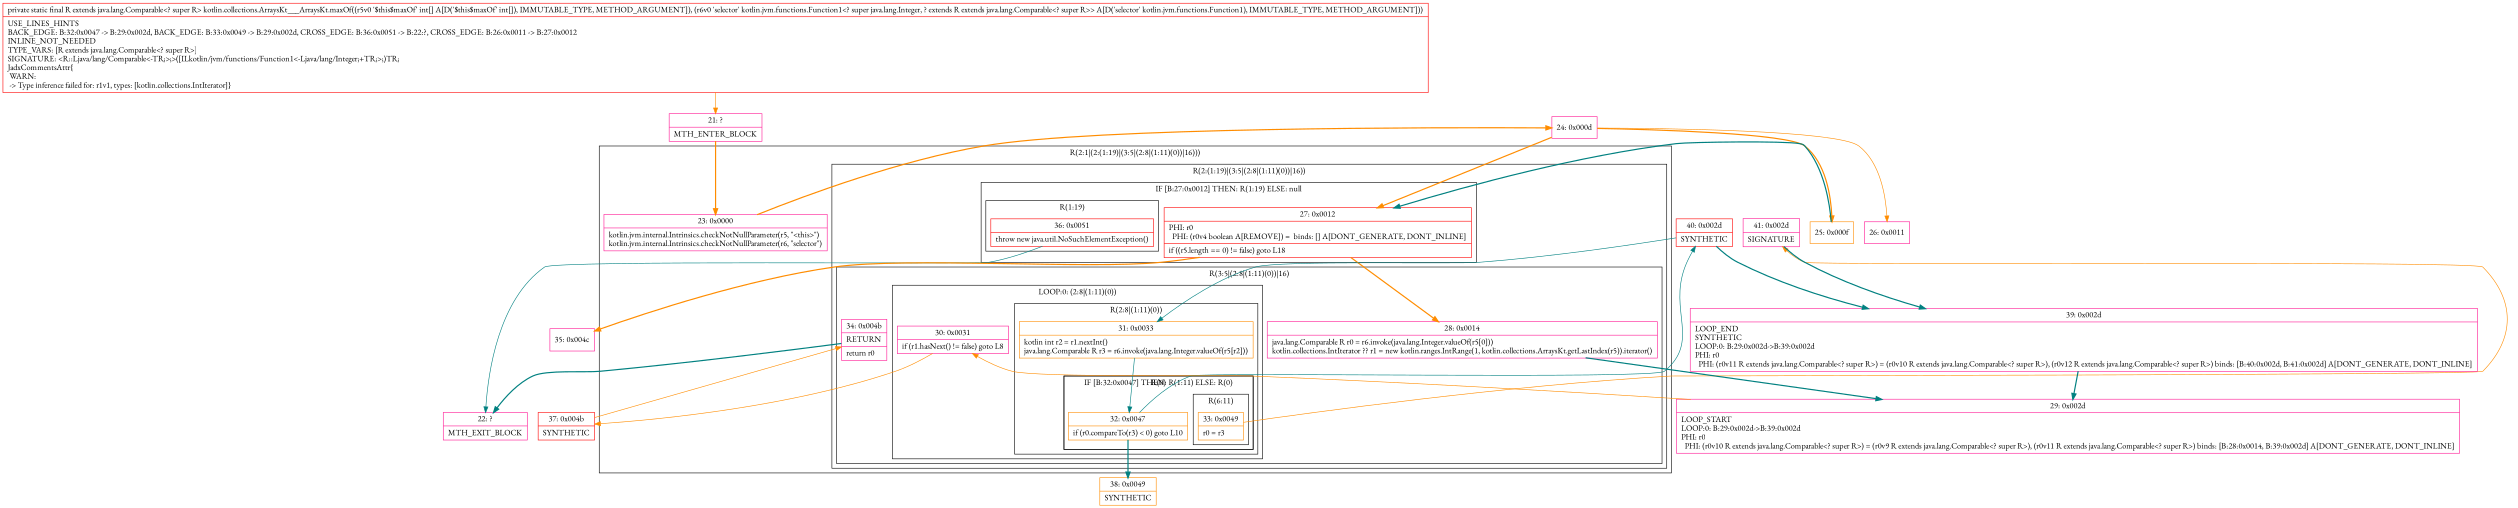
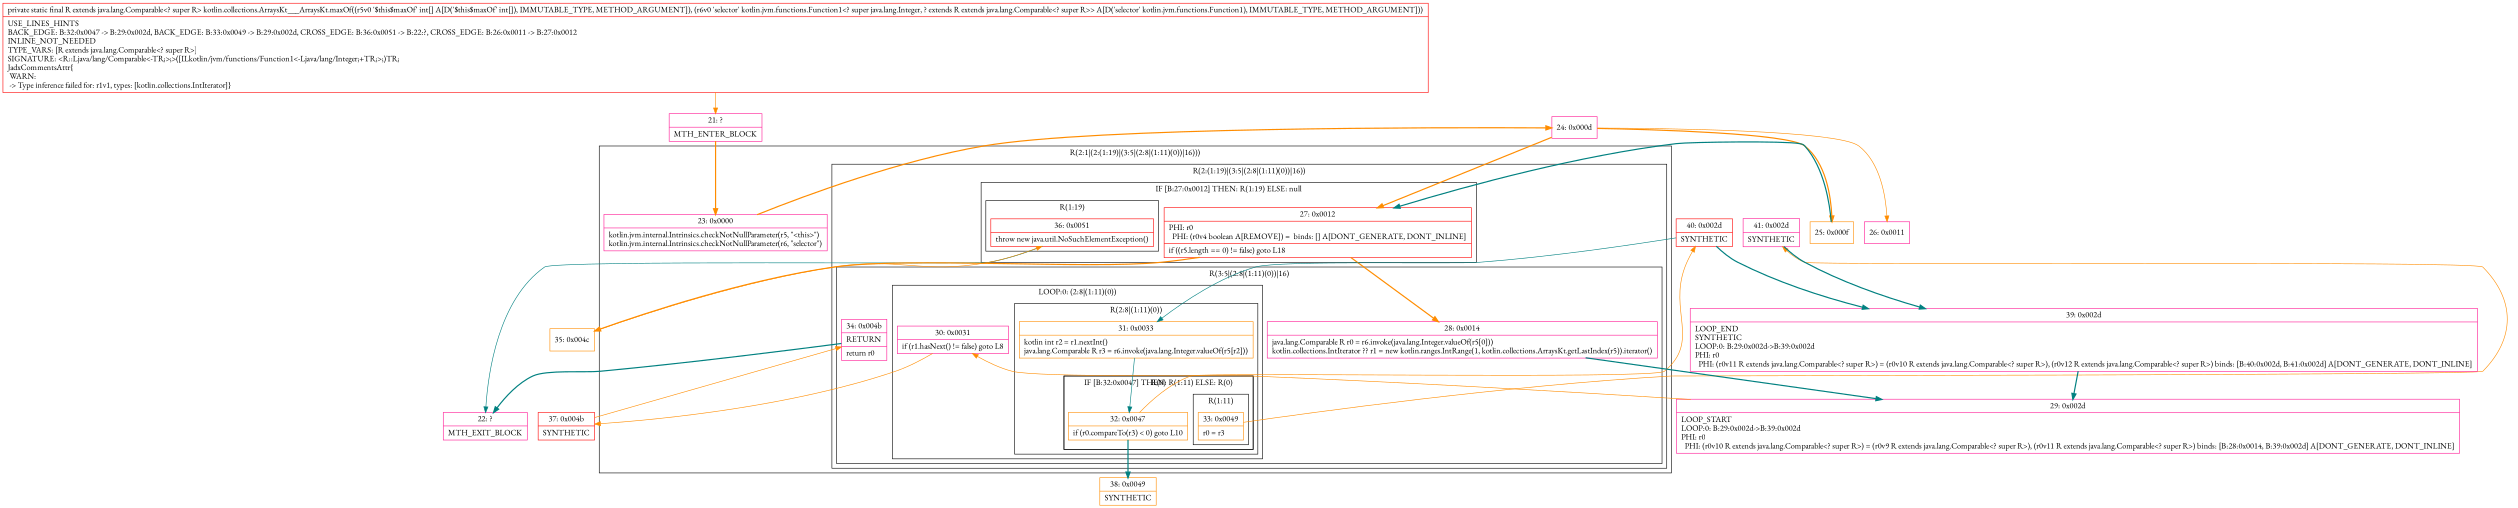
(1771, 239) -> (1771, 239)
none -> (813, 271)
(572, 340) -> (572, 340)
(1460, 375) -> (1460, 375)
(1221, 401) -> (1221, 401)
